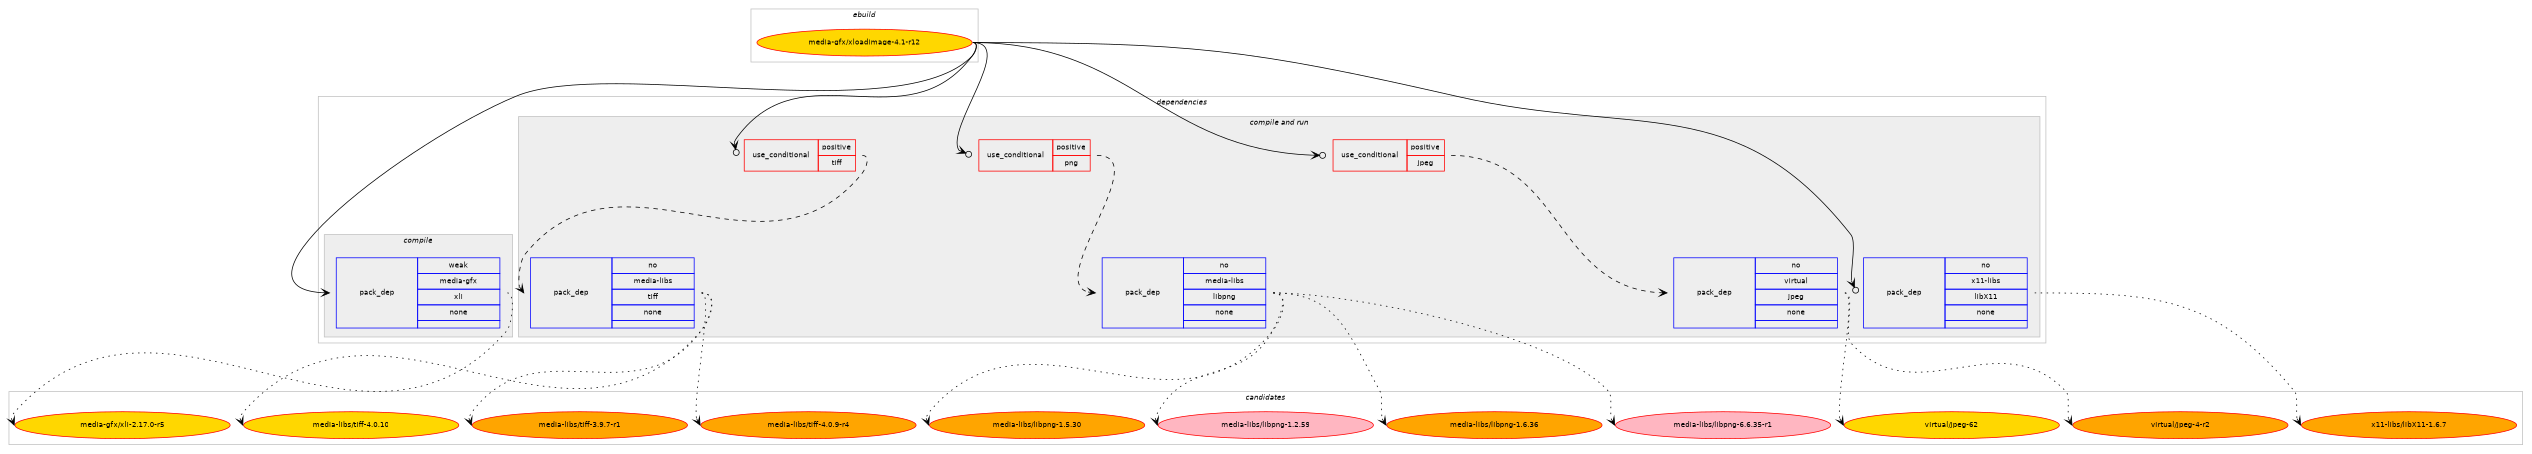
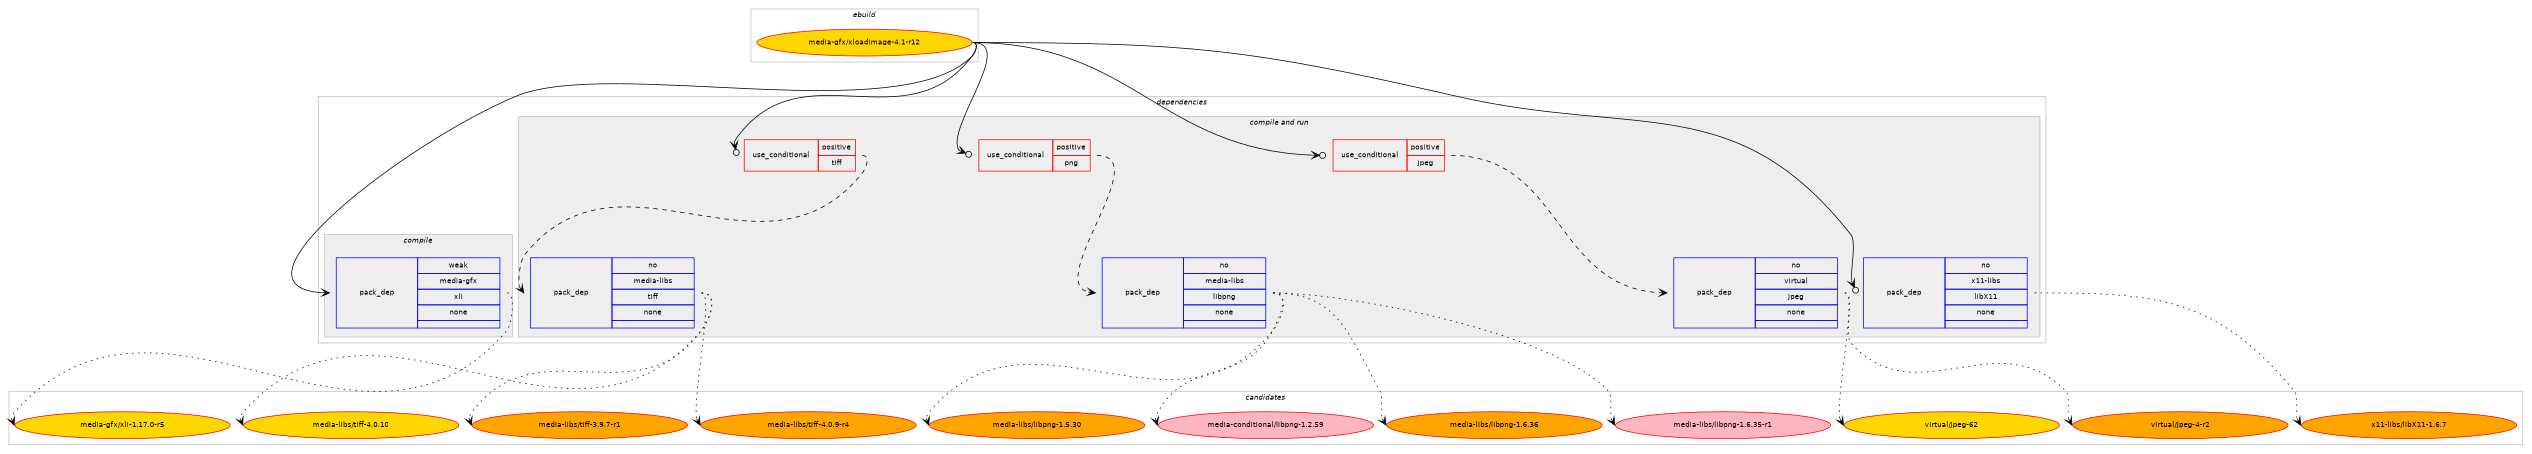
(123, 425) -> (123, 425)
(1266, 425) -> (1266, 425)
(1723, 425) -> (1723, 425)
